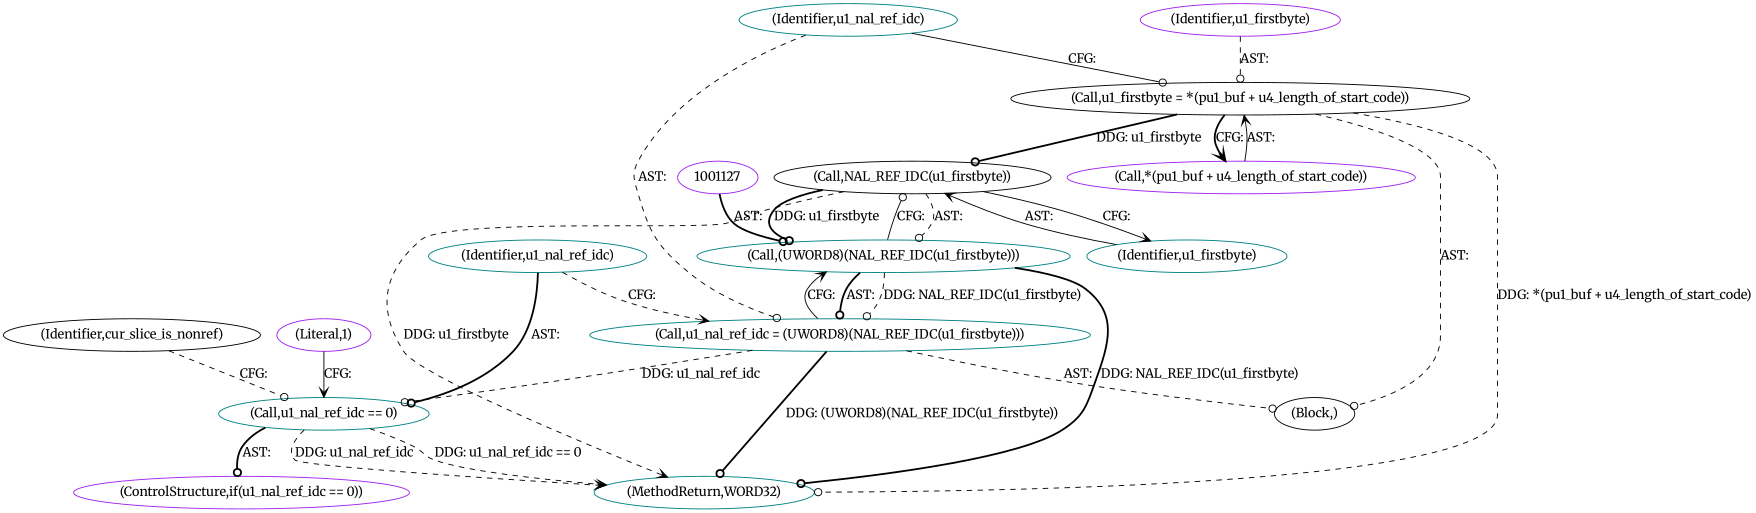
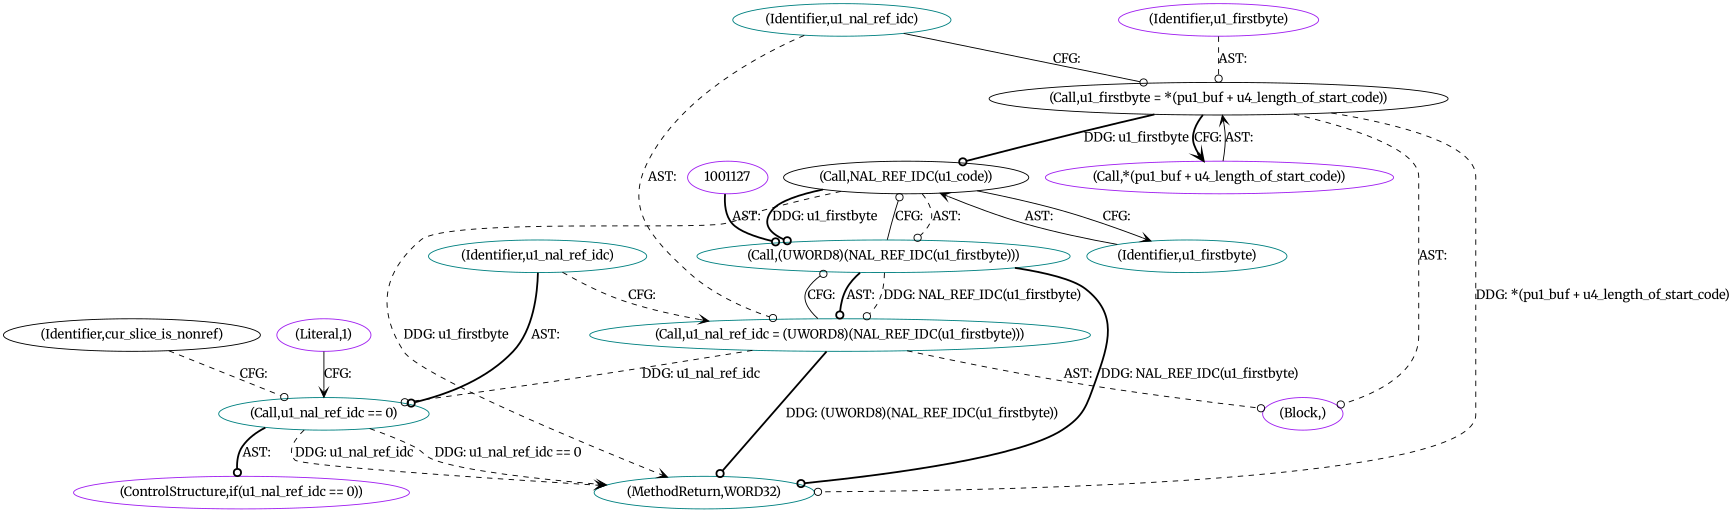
(913, 177) -> (906, 177)
(805, 297) -> (805, 296)
(1315, 414) -> (1303, 414)
